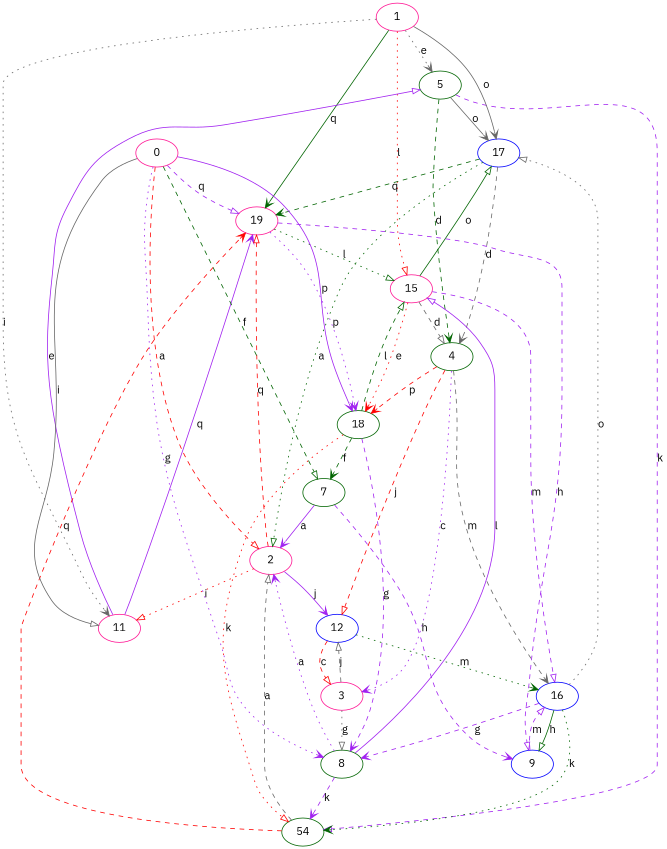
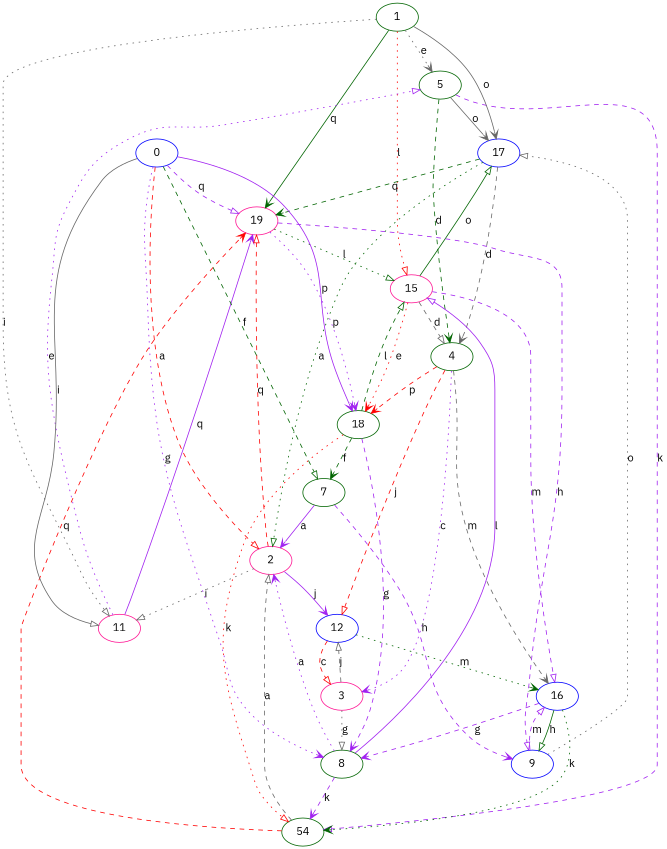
(397, 17) -> (397, 17)
(157, 153) -> (157, 153)
(3, 166) -> (3, 166)
(60, 224) -> (60, 224)
(598, 407) -> (628, 444)
(196, 594) -> (196, 594)
